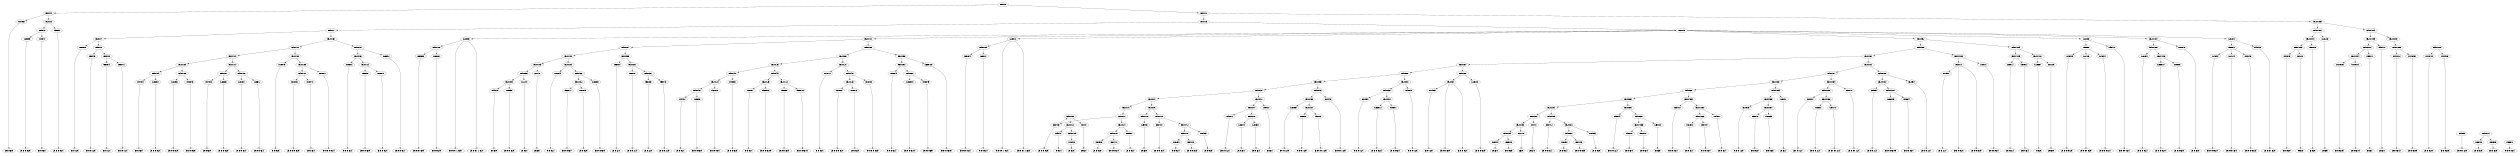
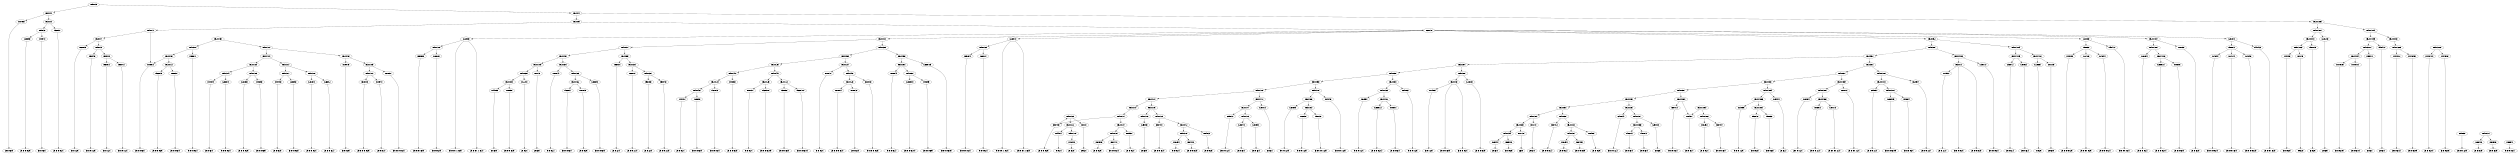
(331, 34) -> (150, 47)
(1694, 103) -> (1685, 107)
